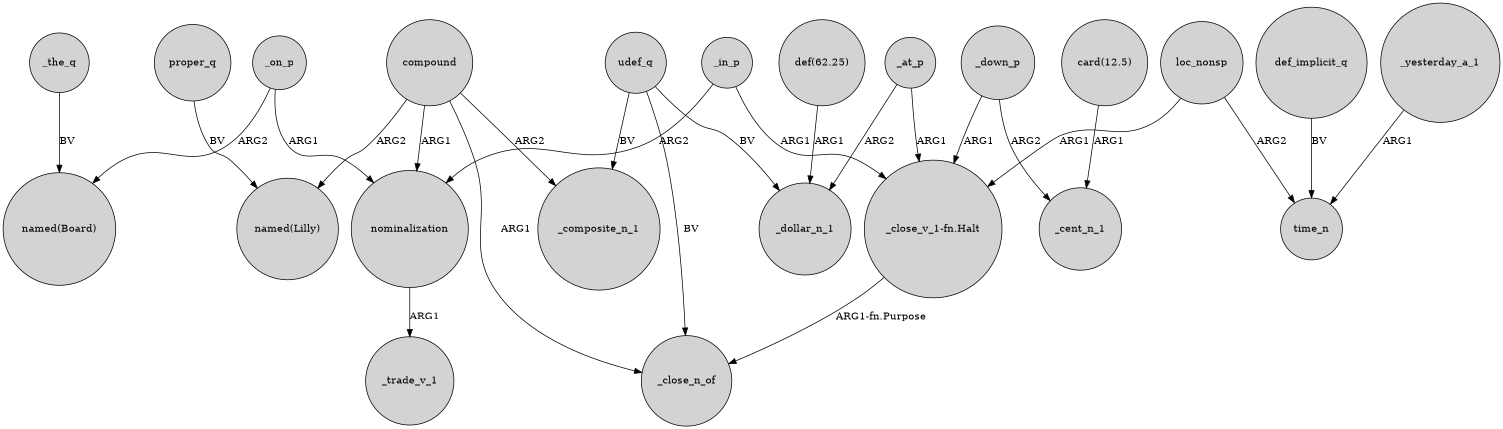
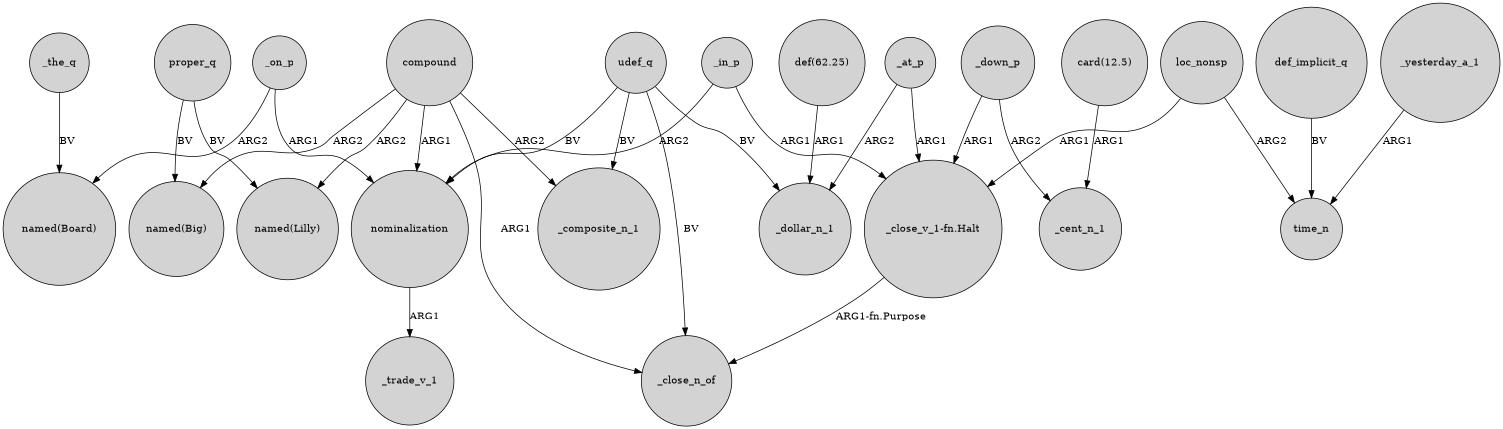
none -> (551, 145)
none -> (176, 229)
